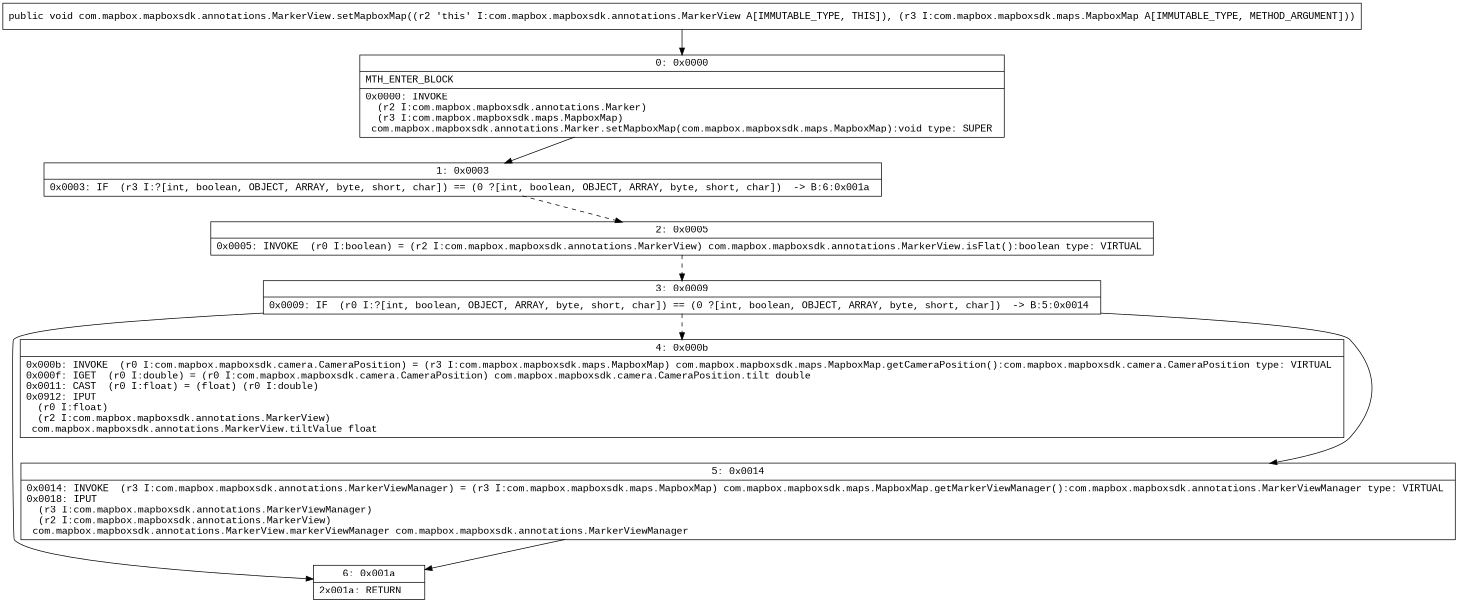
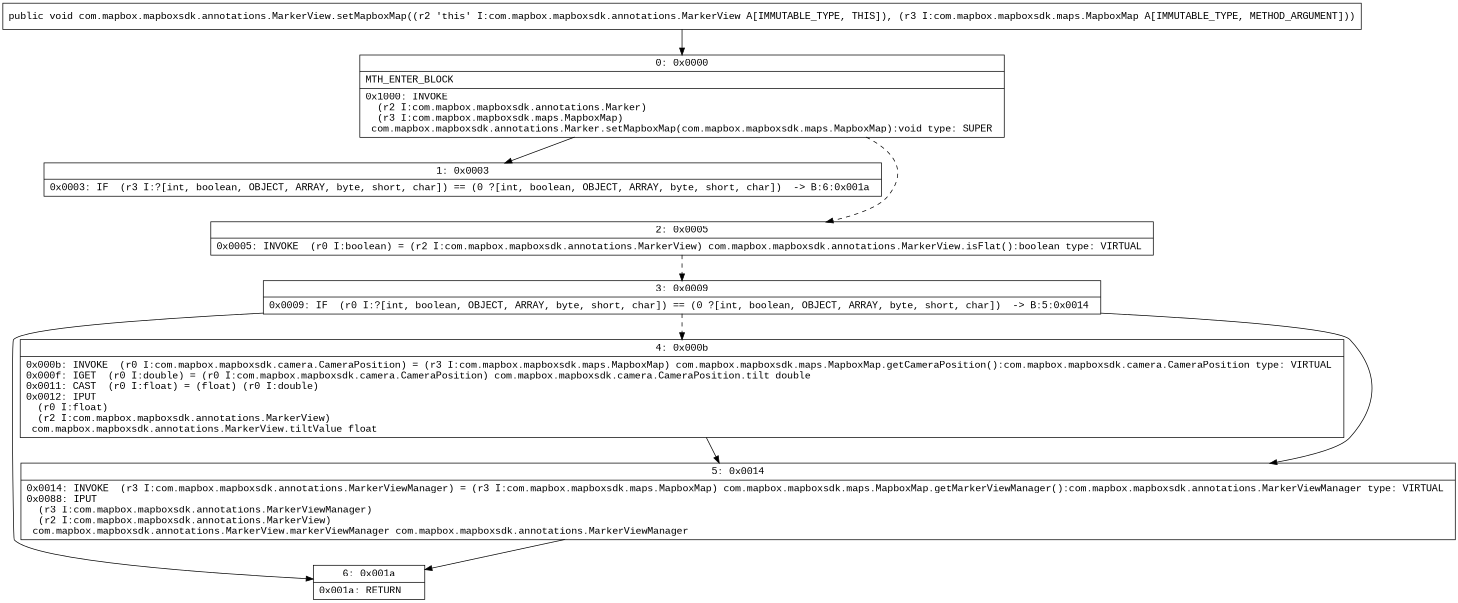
(413, 97) -> (413, 97)
(569, 208) -> (892, 190)
(67, 397) -> (67, 397)
none -> (711, 447)
(68, 499) -> (68, 499)
(369, 590) -> (369, 590)
